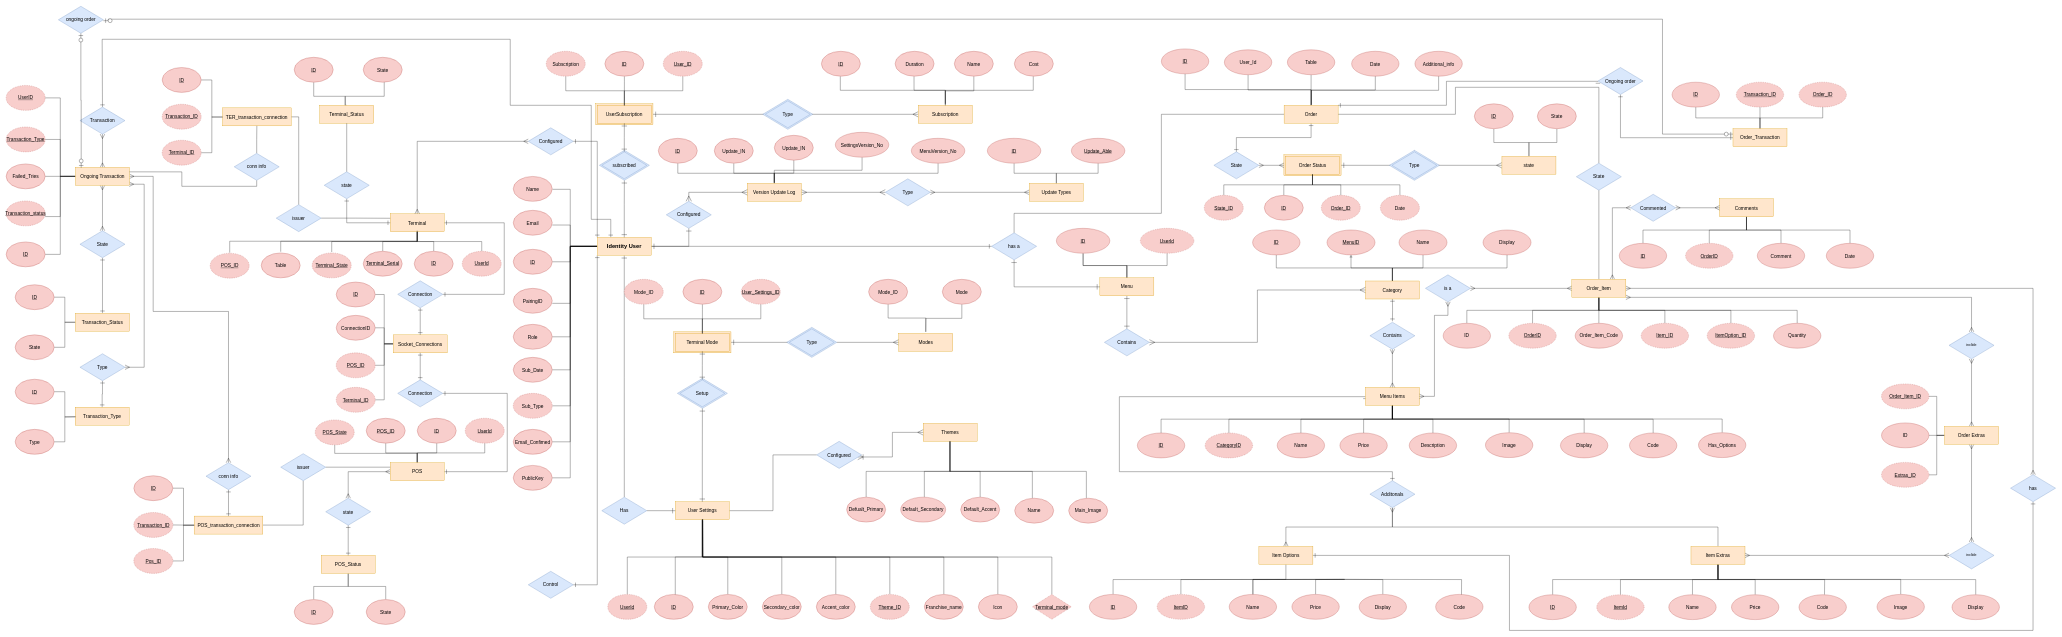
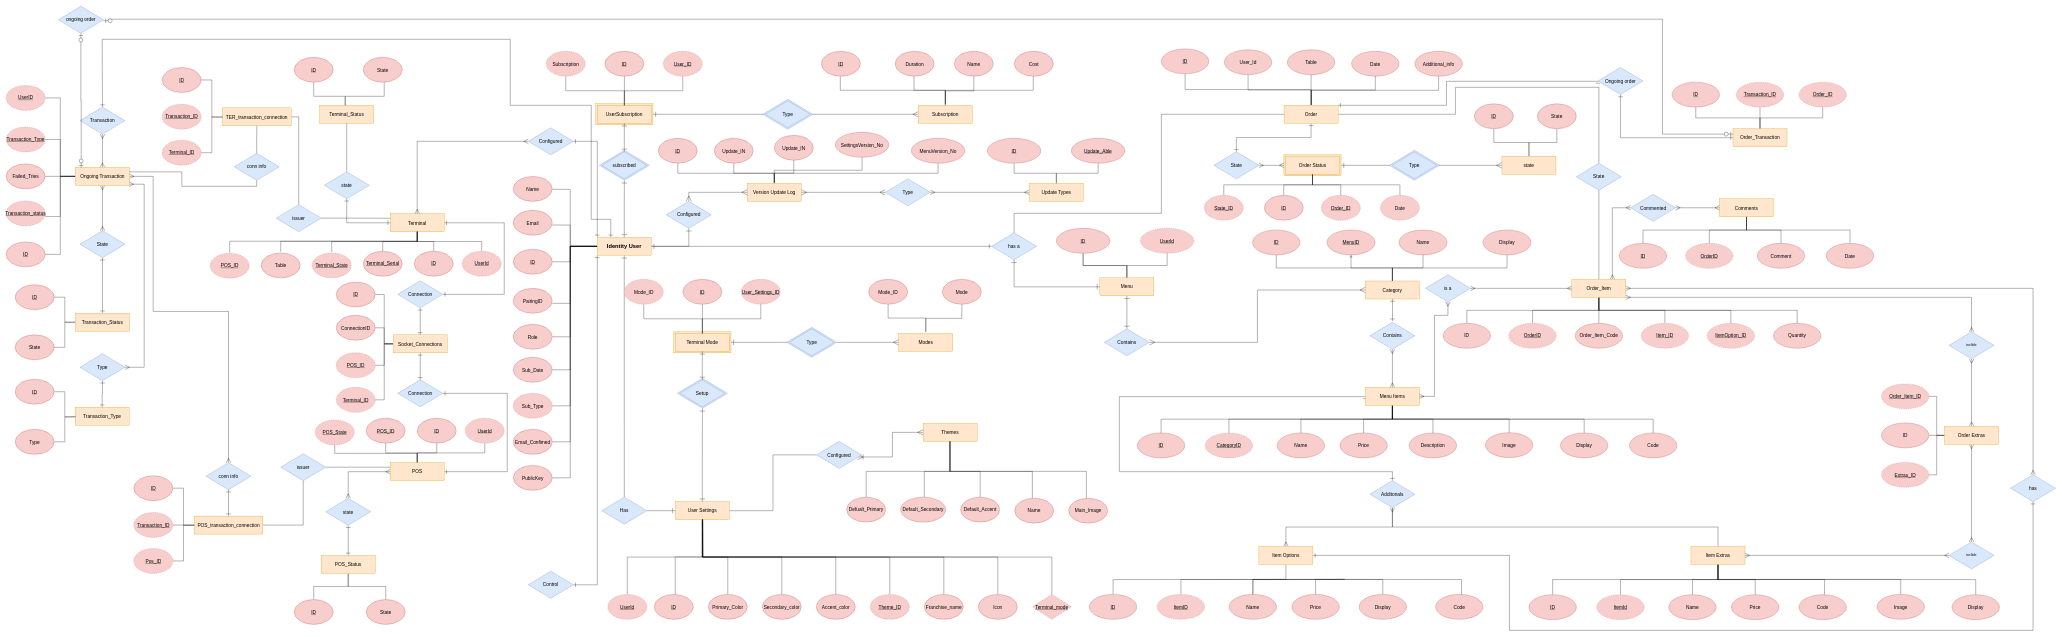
(1694, 419) -> none
(1722, 445) -> none
